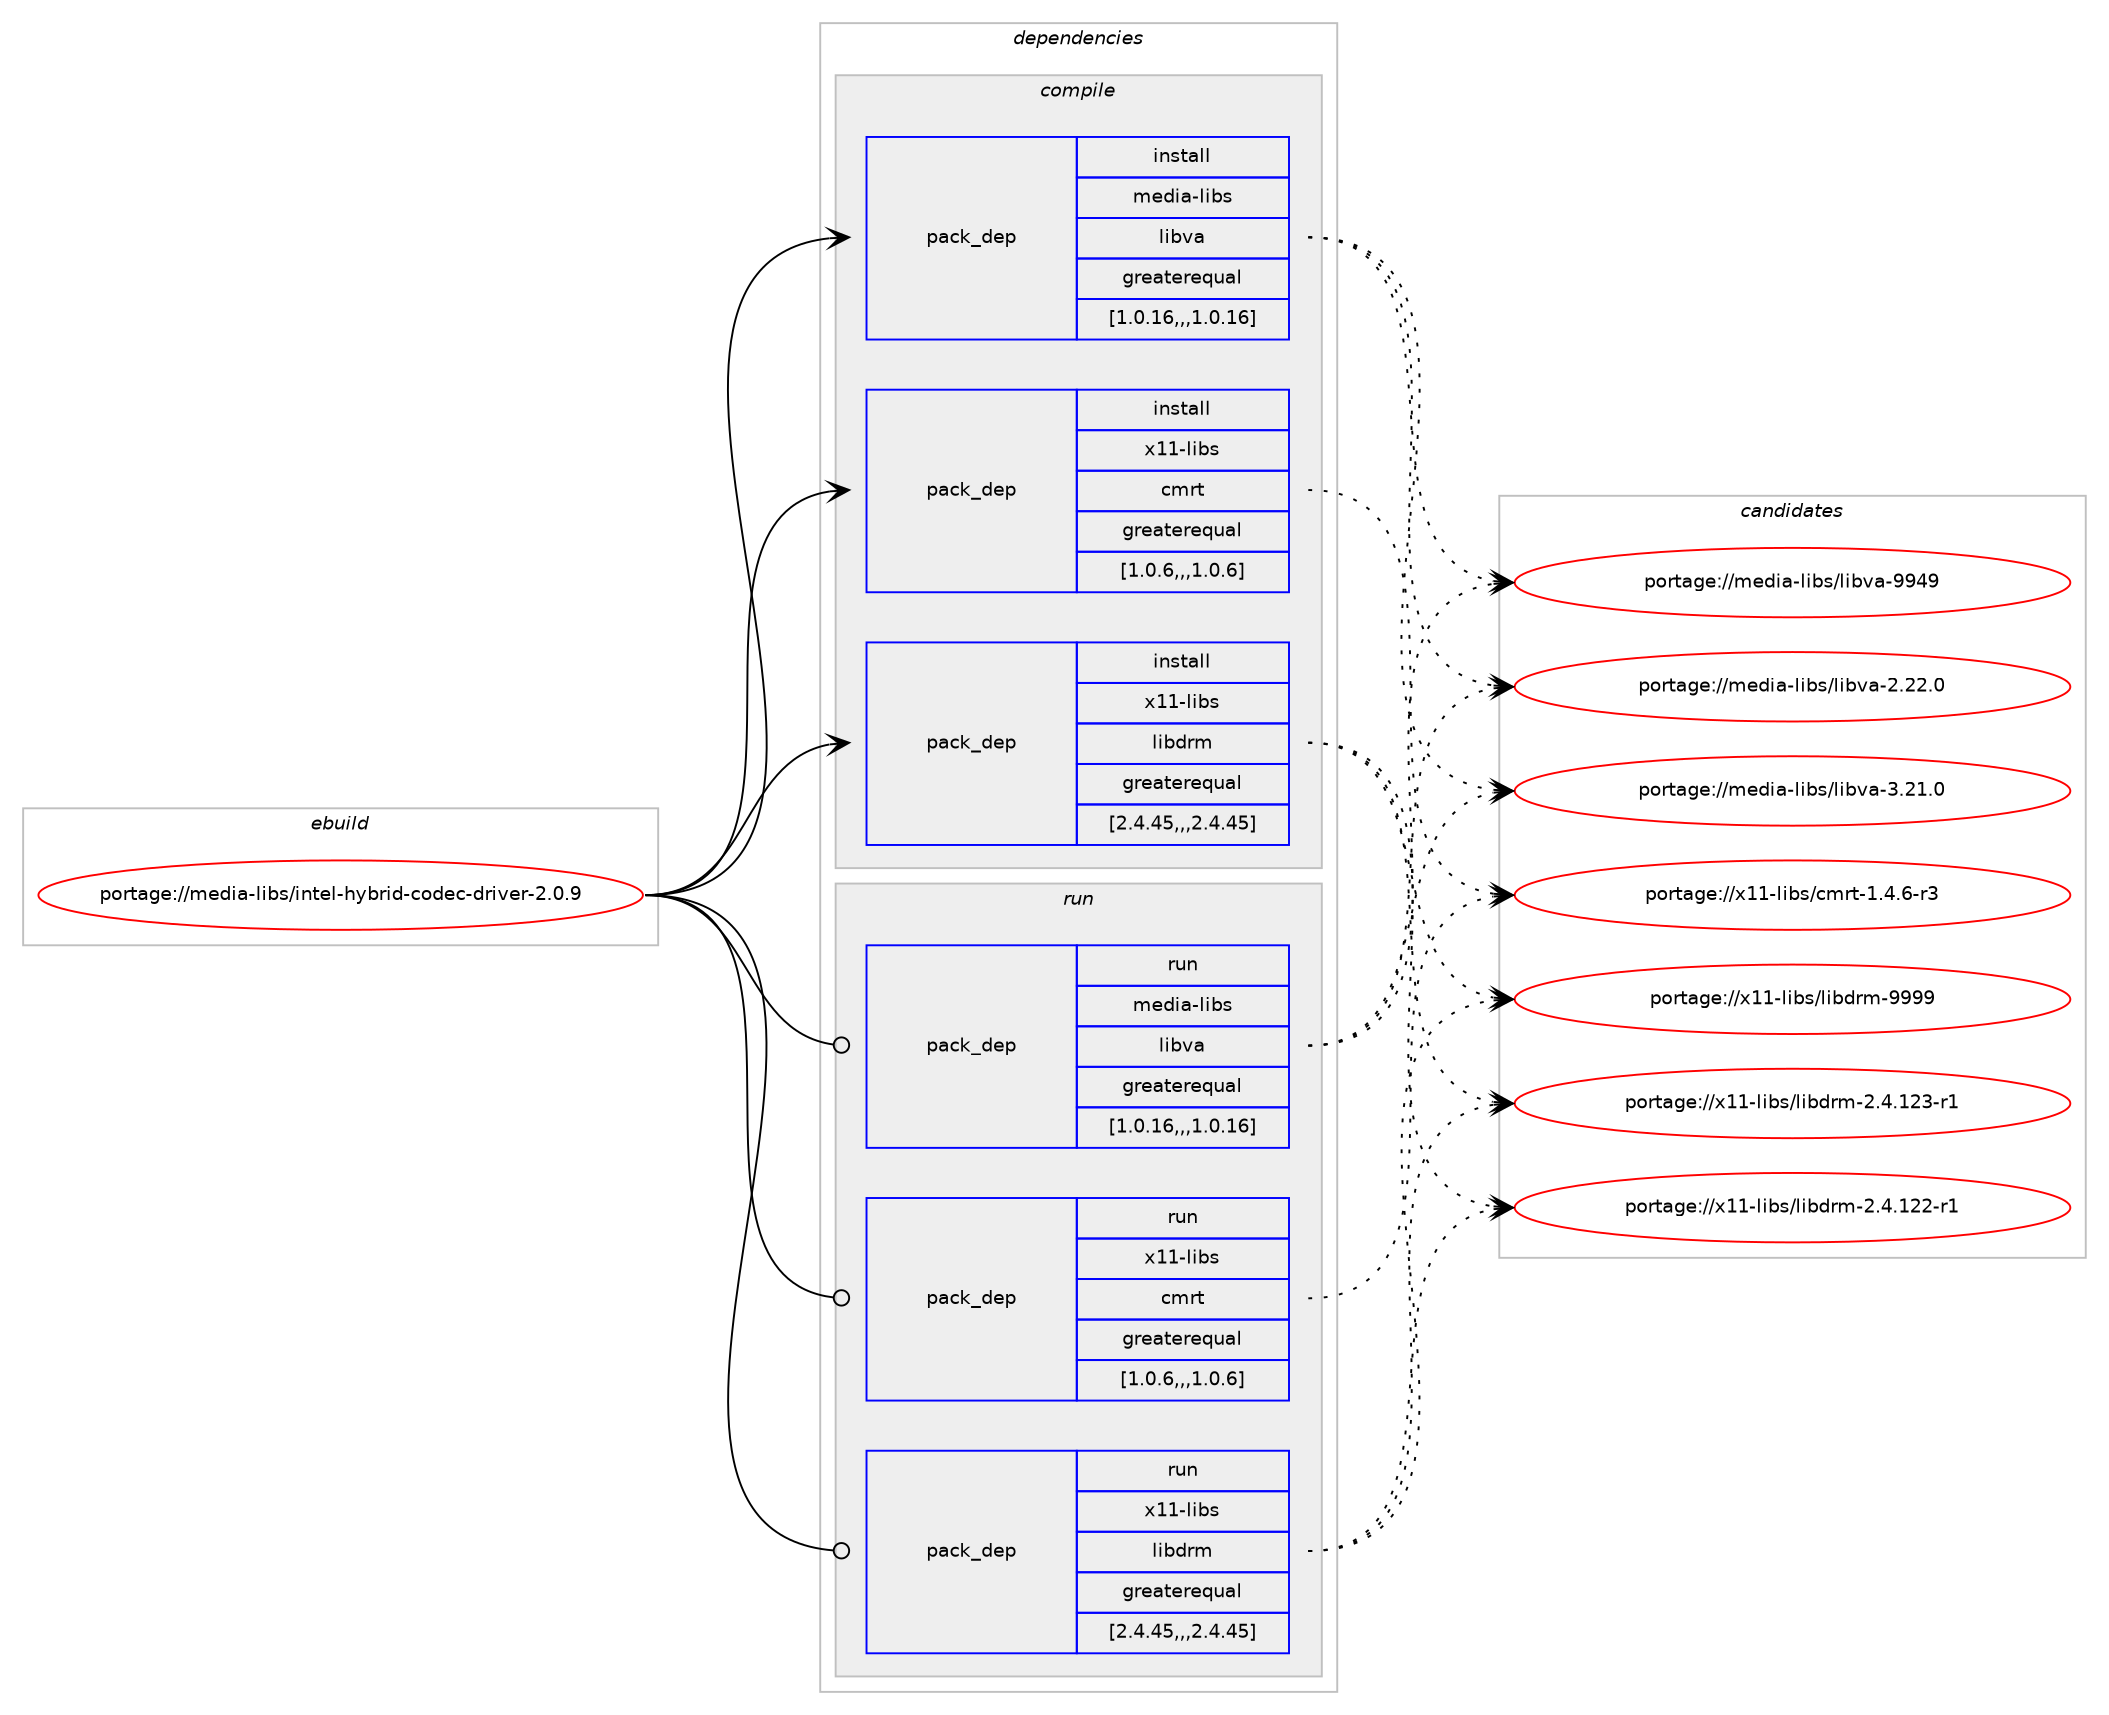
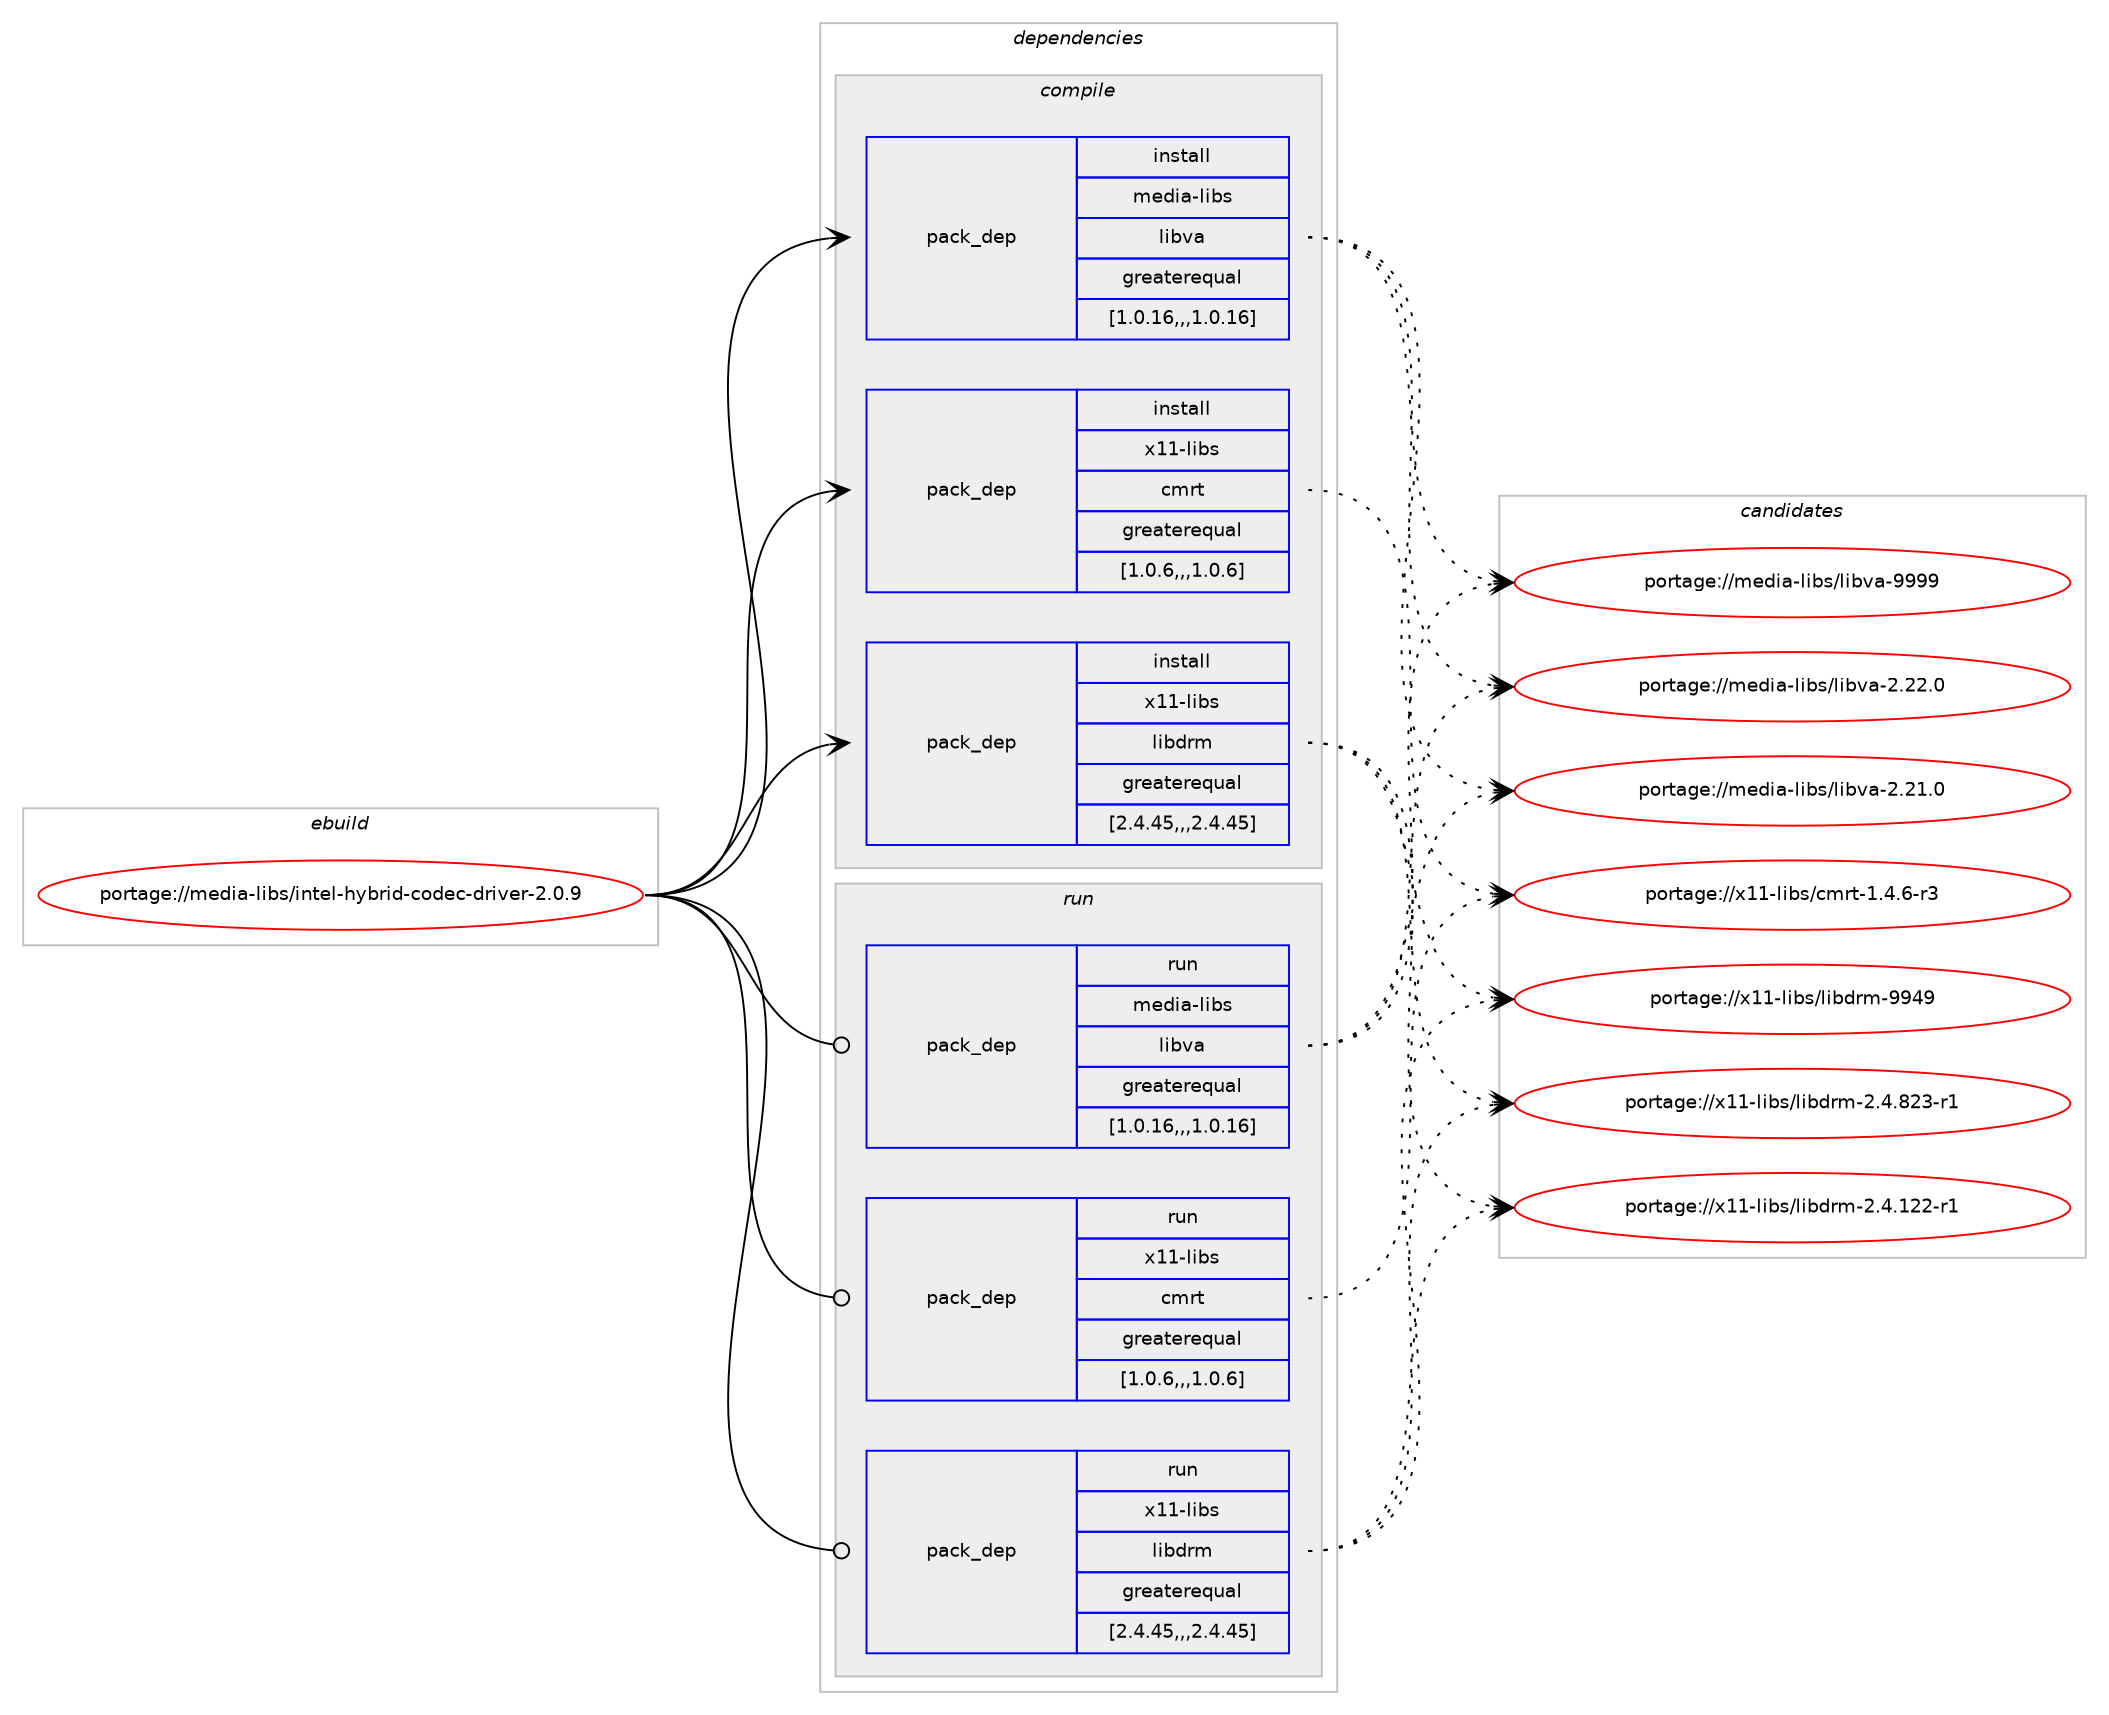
(1793, 583) -> (1793, 583)
(1793, 791) -> (1793, 791)
(1793, 999) -> (1793, 999)
(1793, 1103) -> (1793, 1103)
